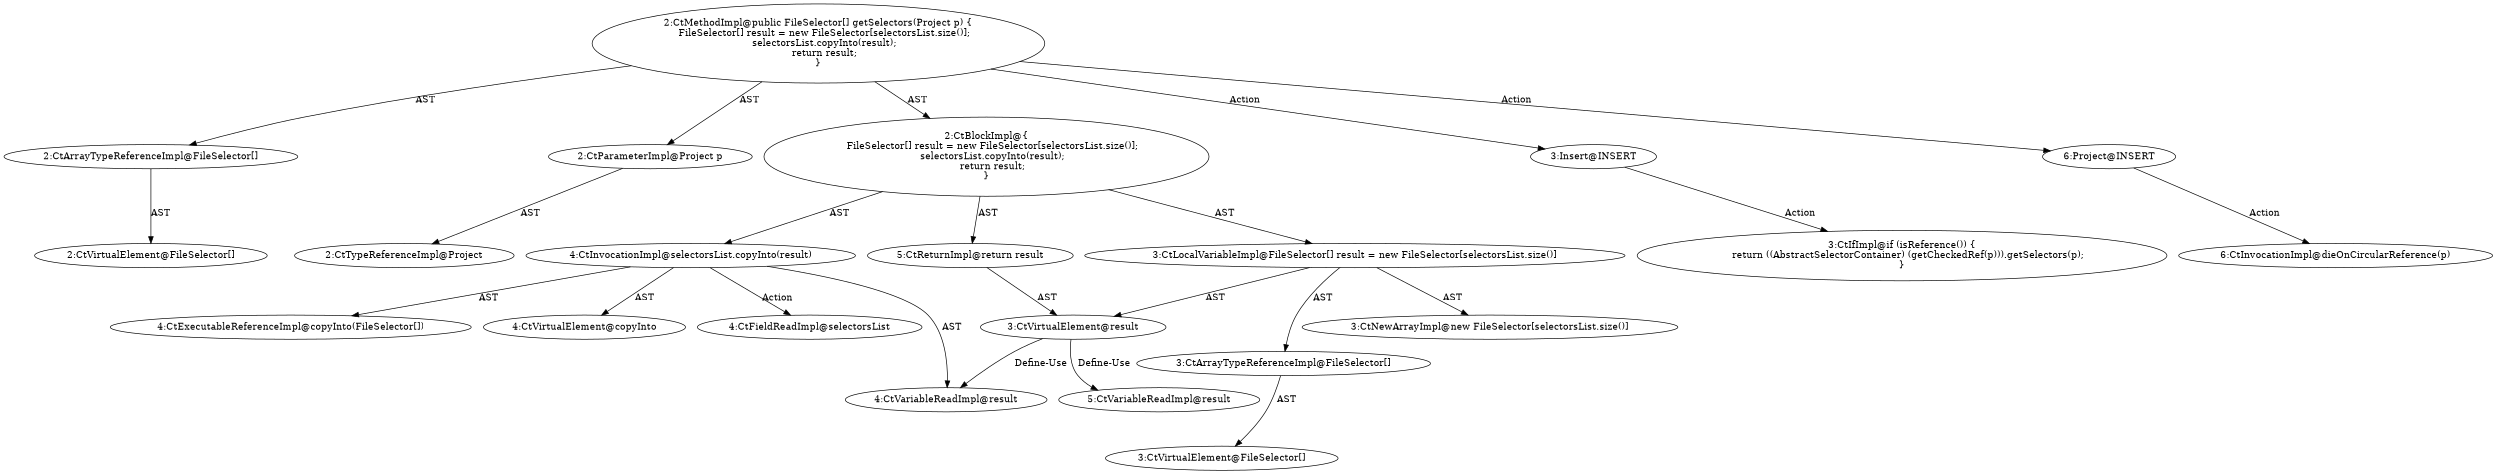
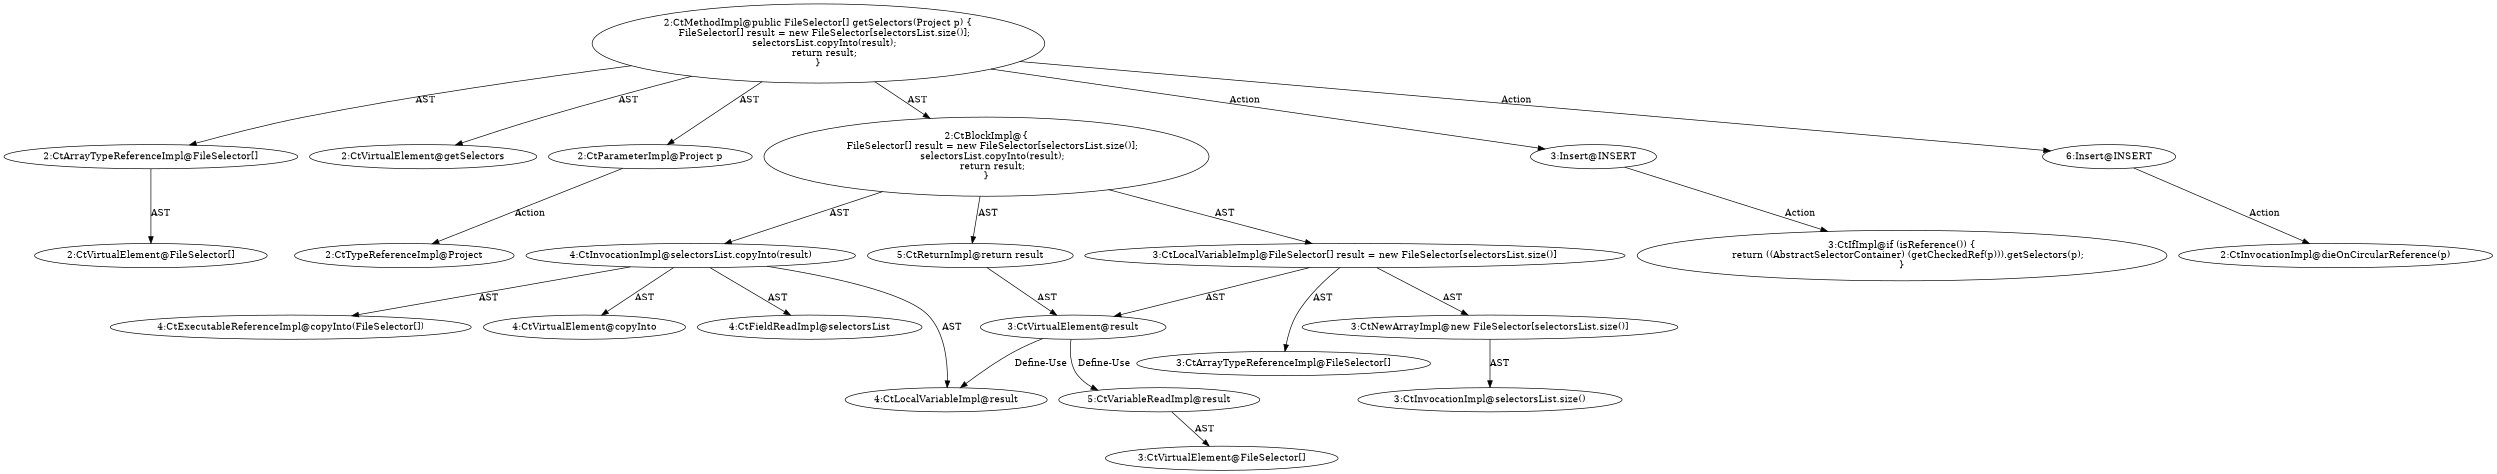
none -> (423, 157)
(2109, 157) -> (2109, 157)
(530, 213) -> (530, 213)
(2336, 256) -> (2336, 256)
(778, 298) -> (778, 298)
(946, 400) -> (946, 400)
none -> (1490, 400)
(1266, 412) -> (1188, 427)
